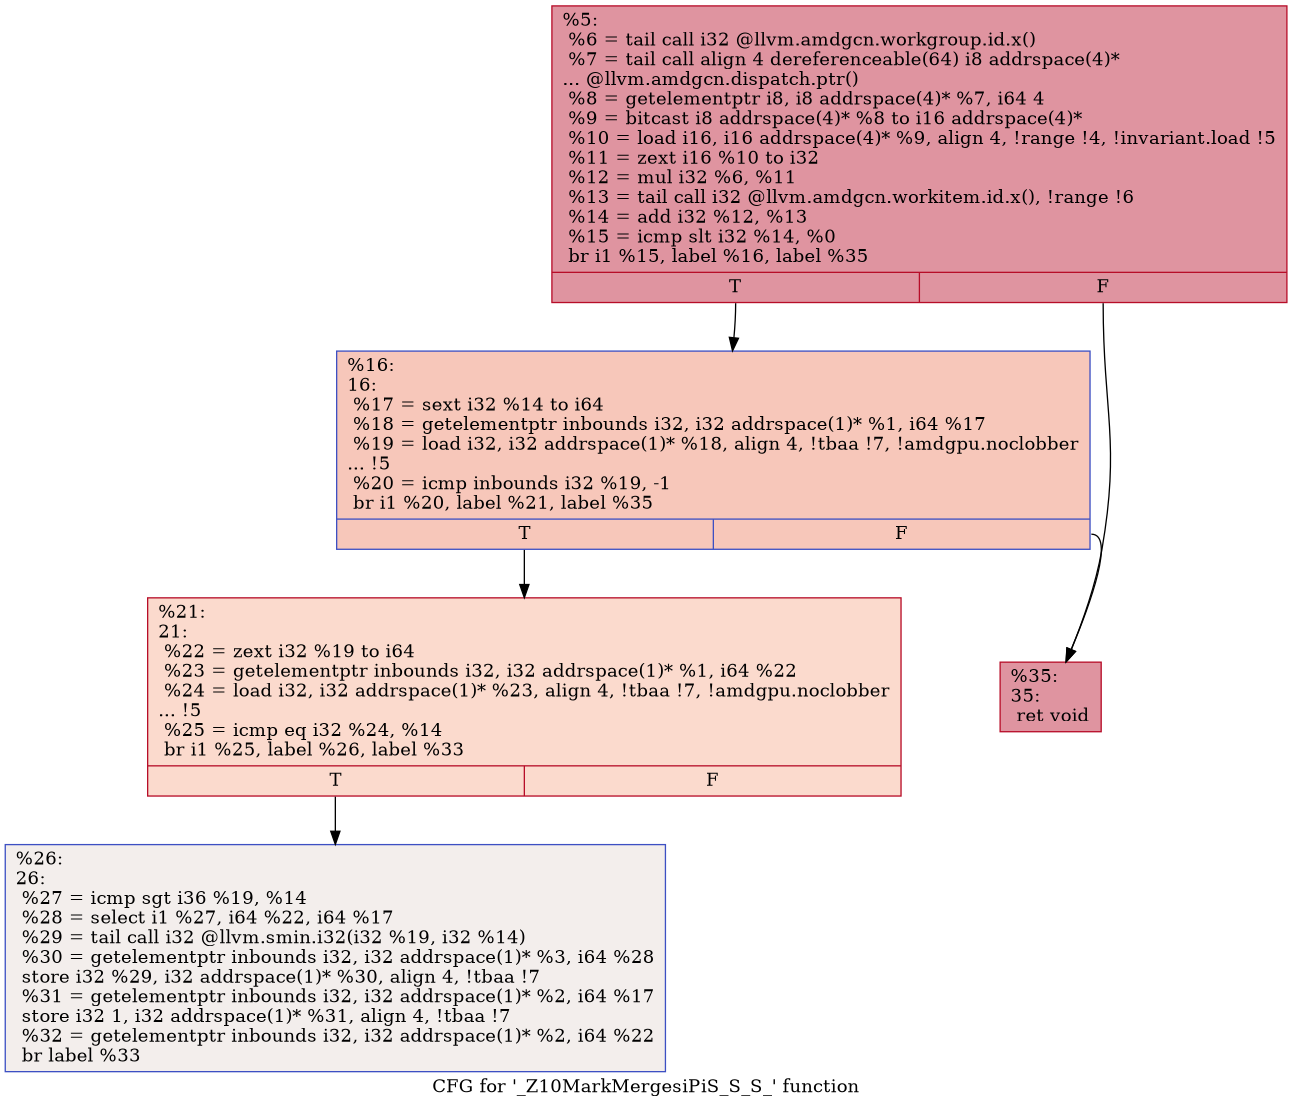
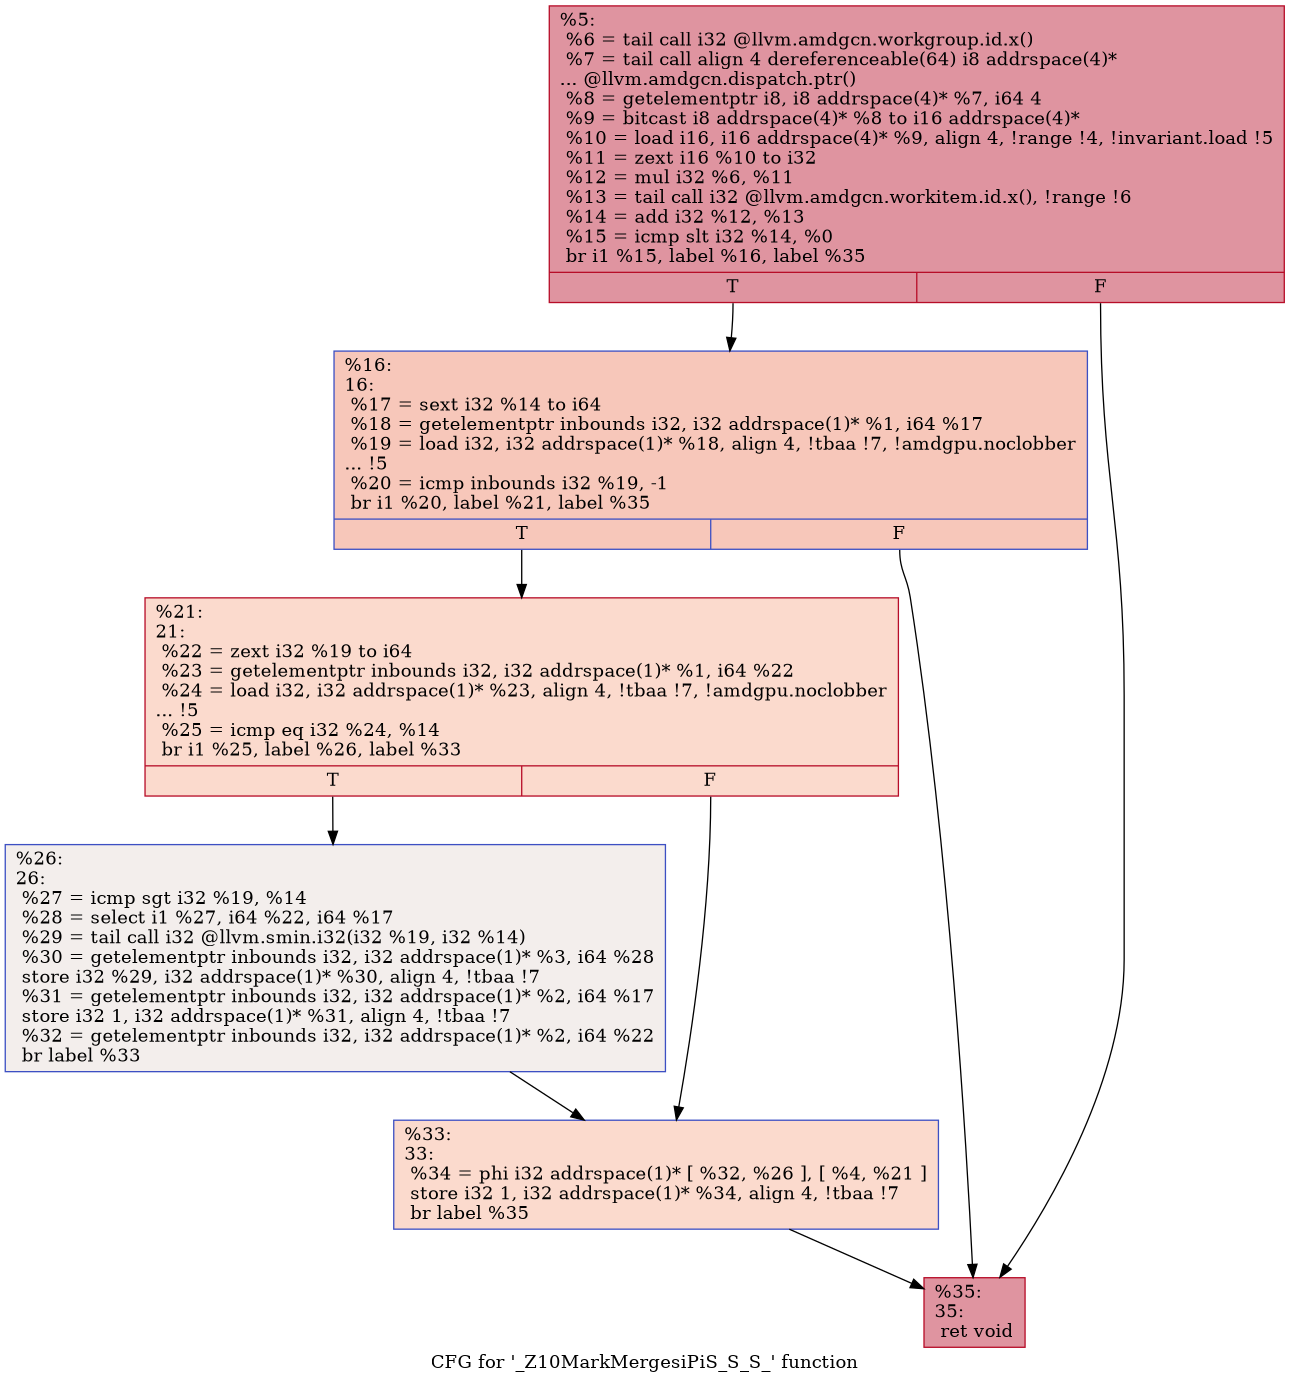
(162, 898) -> (162, 898)
none -> (666, 1175)
